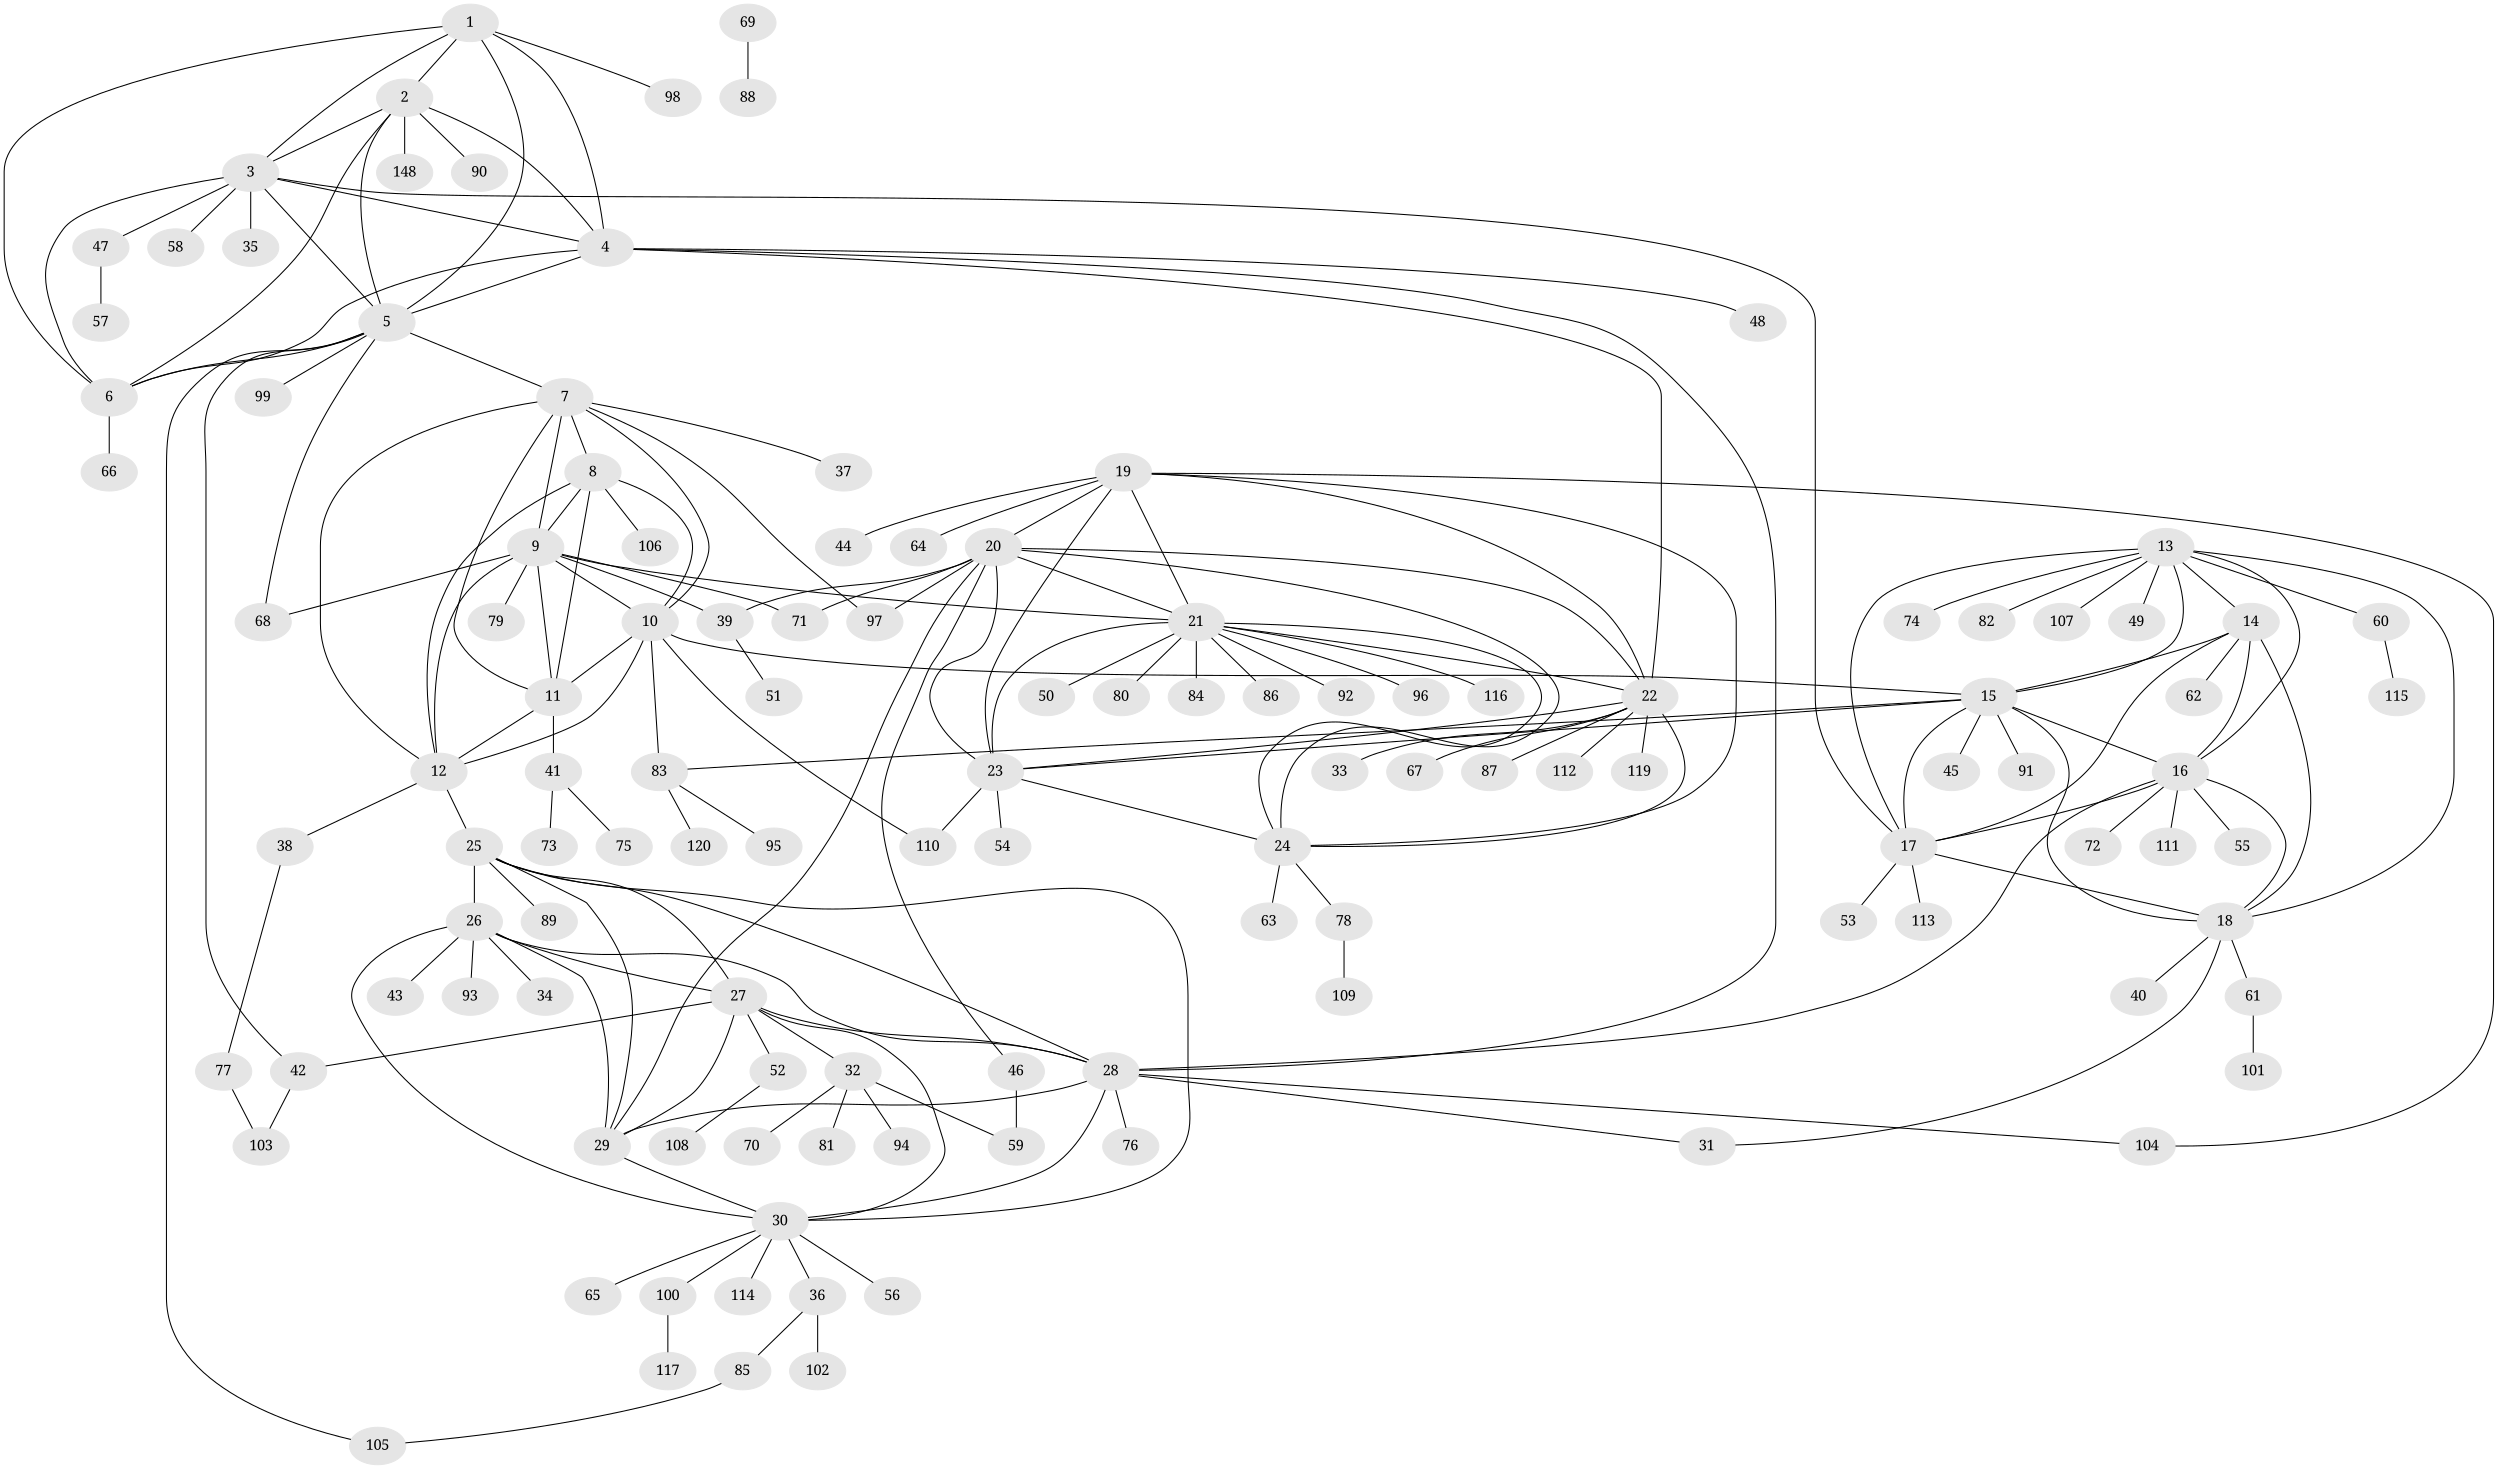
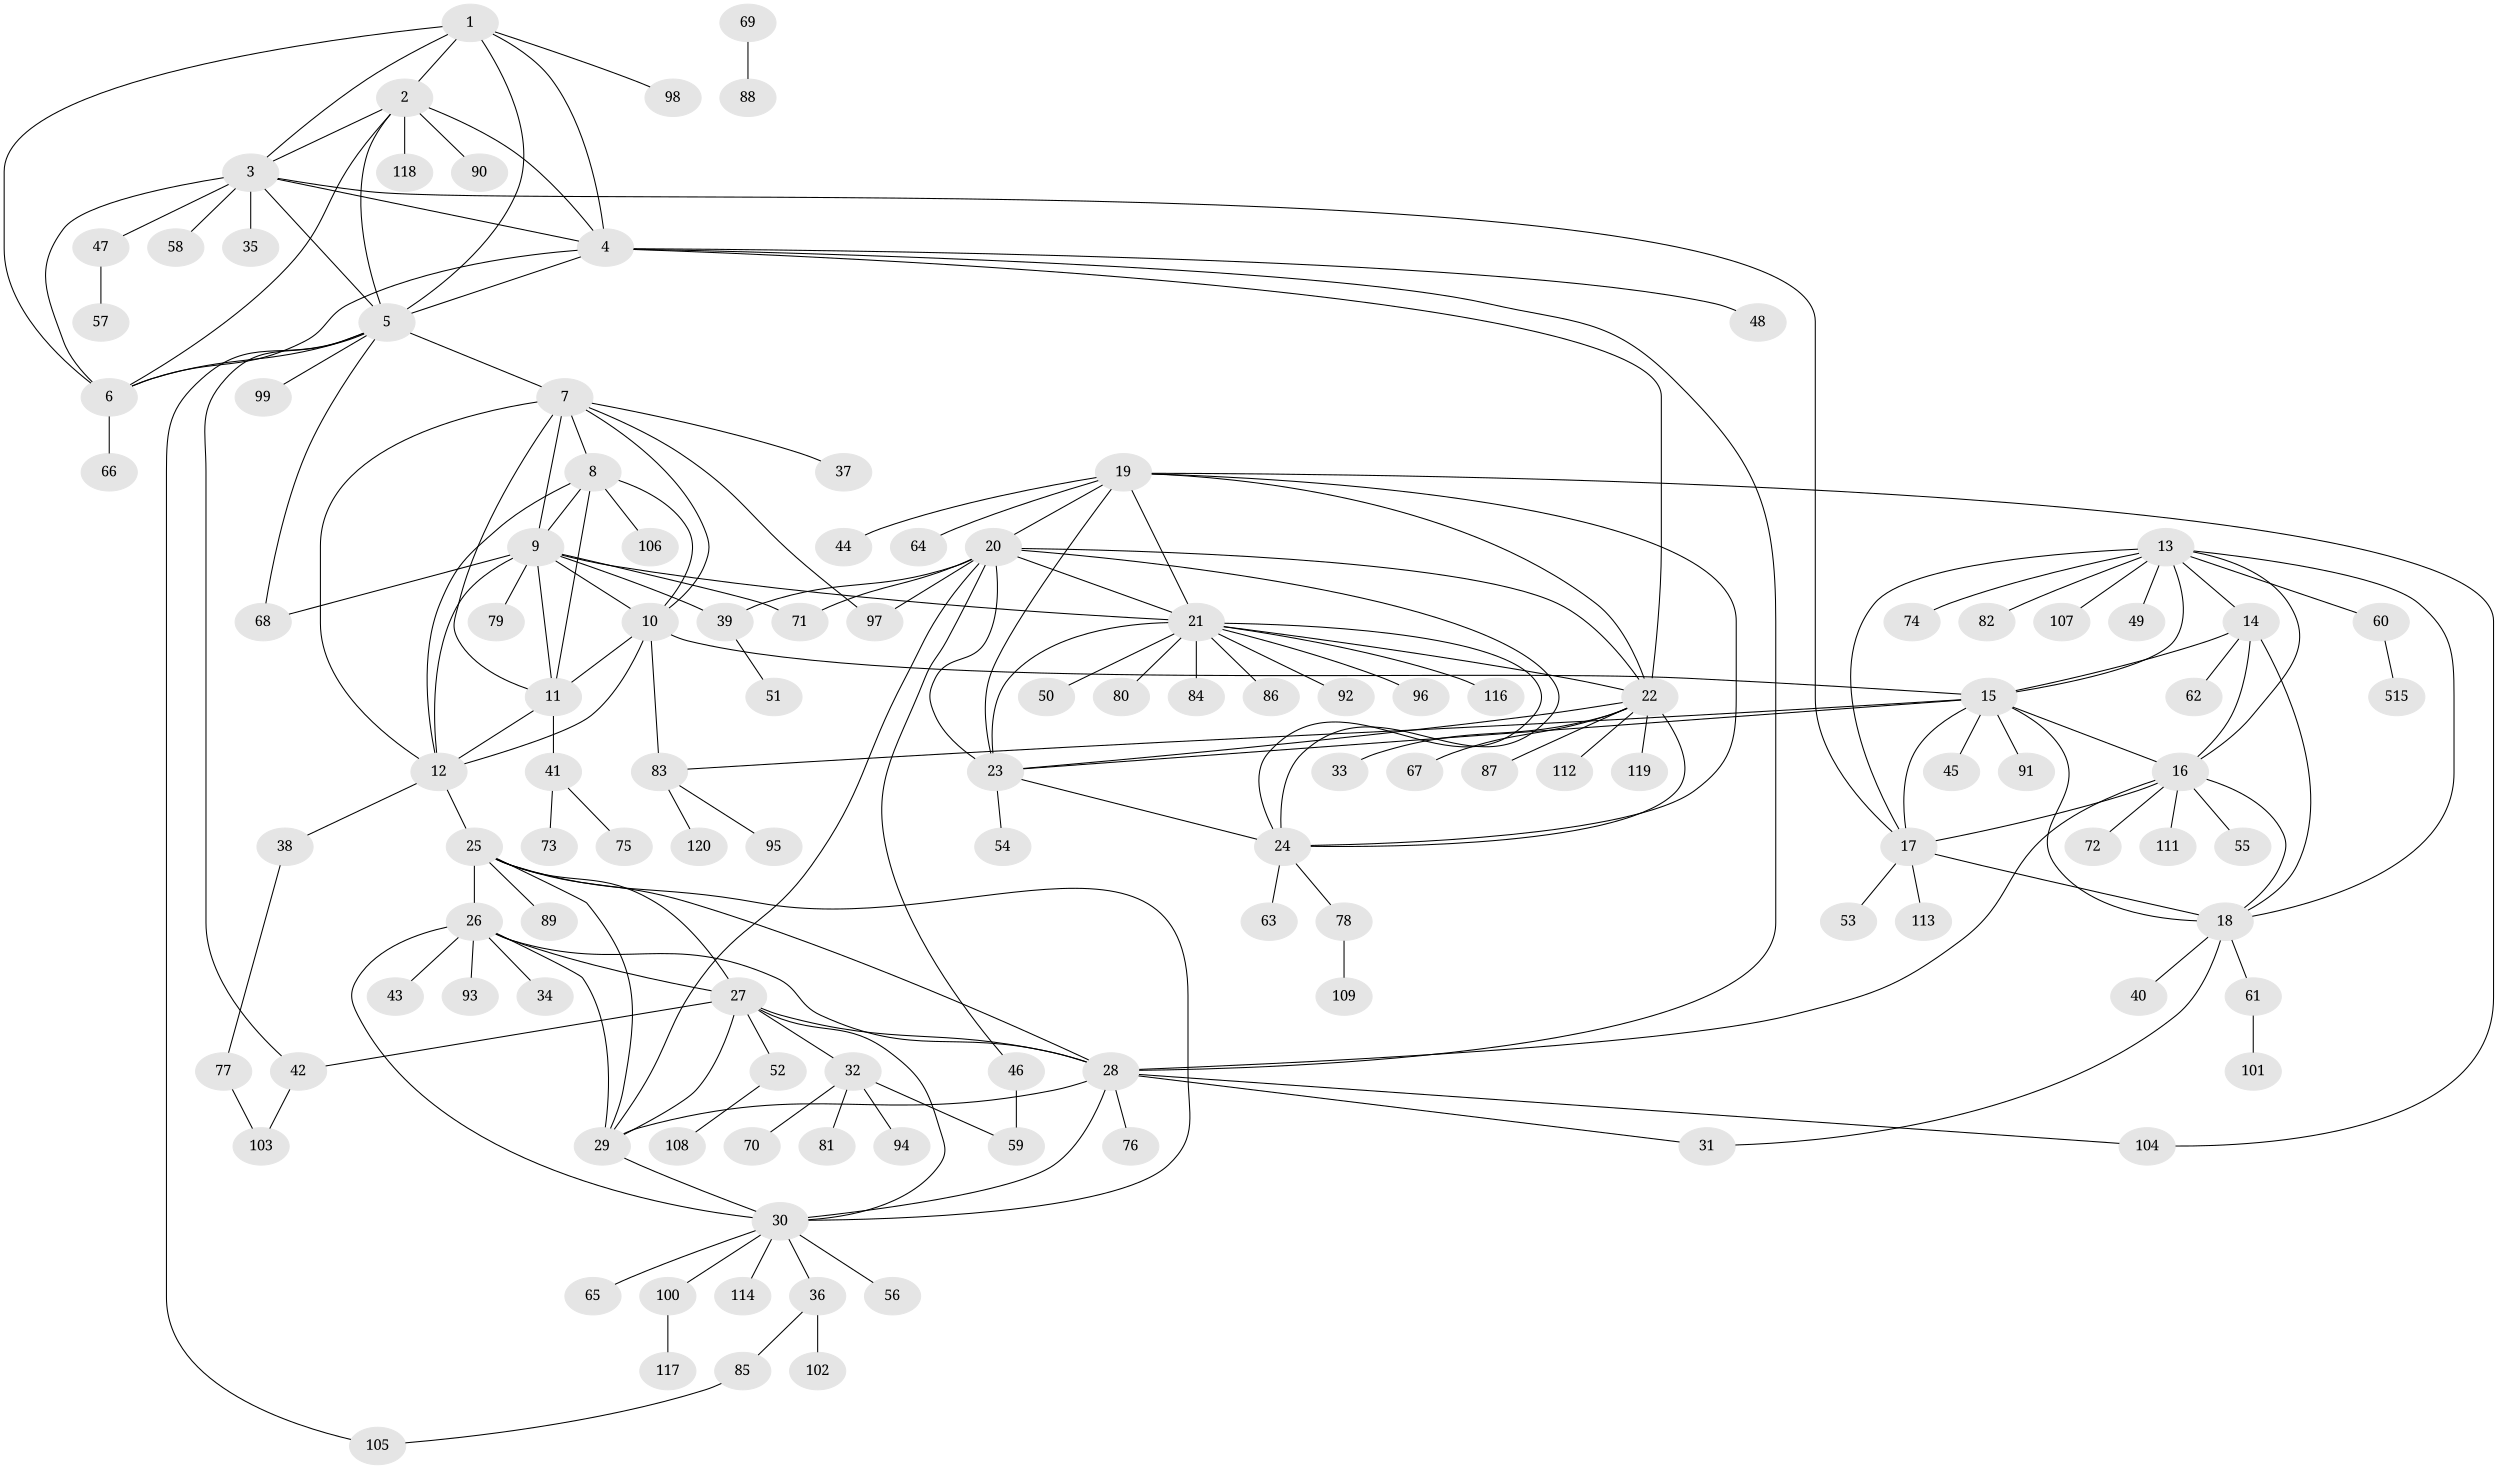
(405, 173) -> (405, 173)
(2397, 697) -> (2397, 697)
(2097, 758) -> none
(928, 847) -> none
